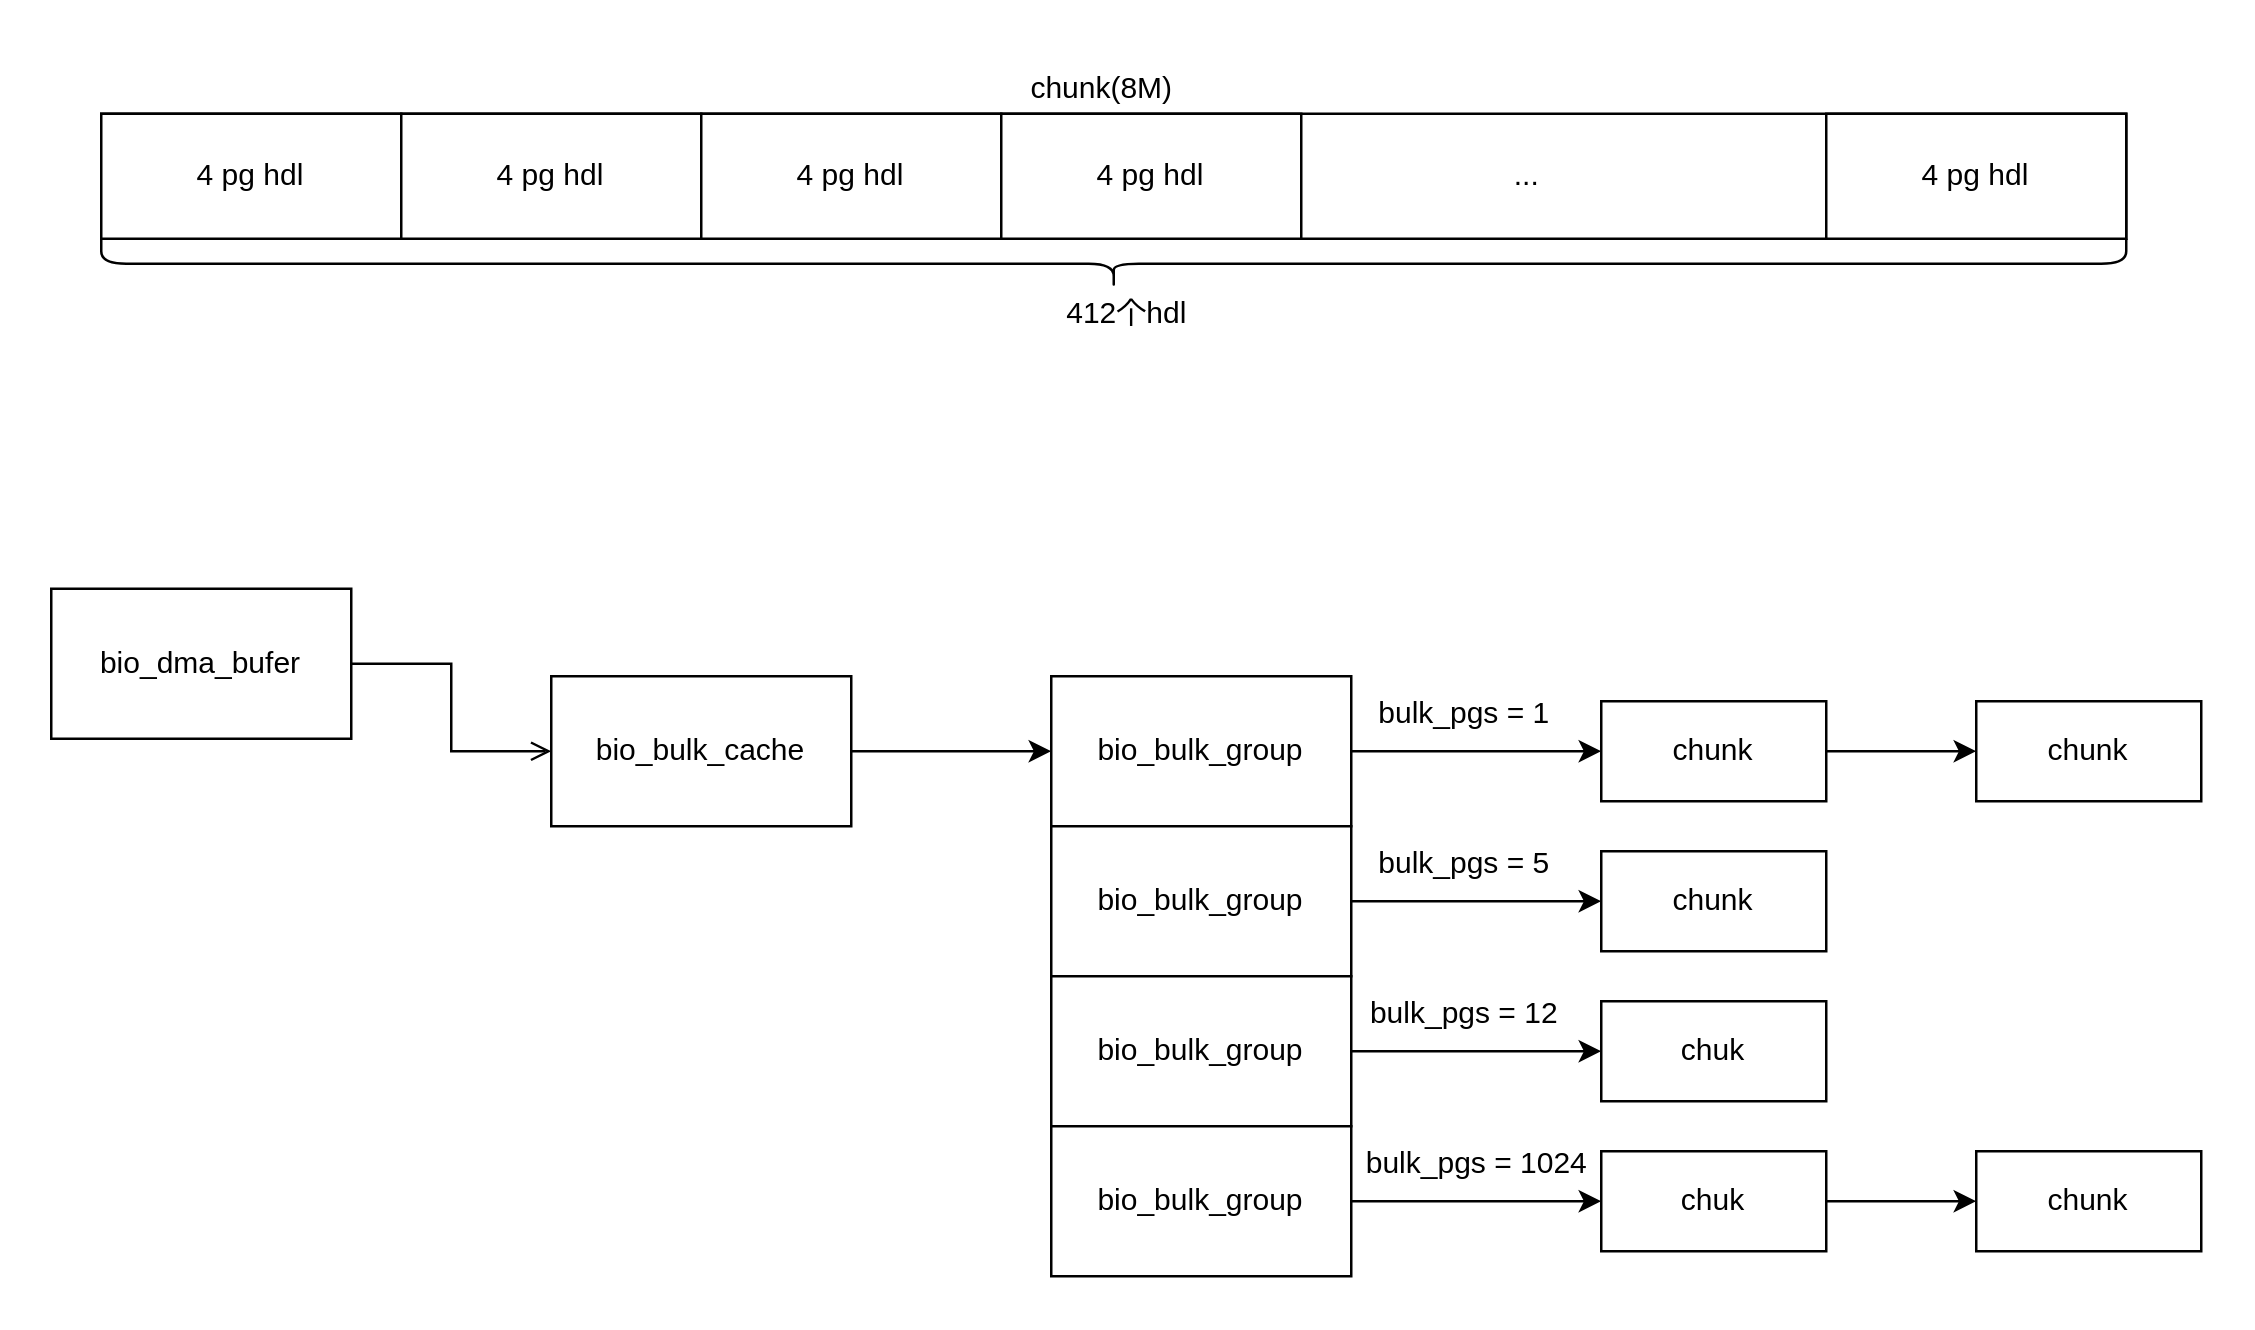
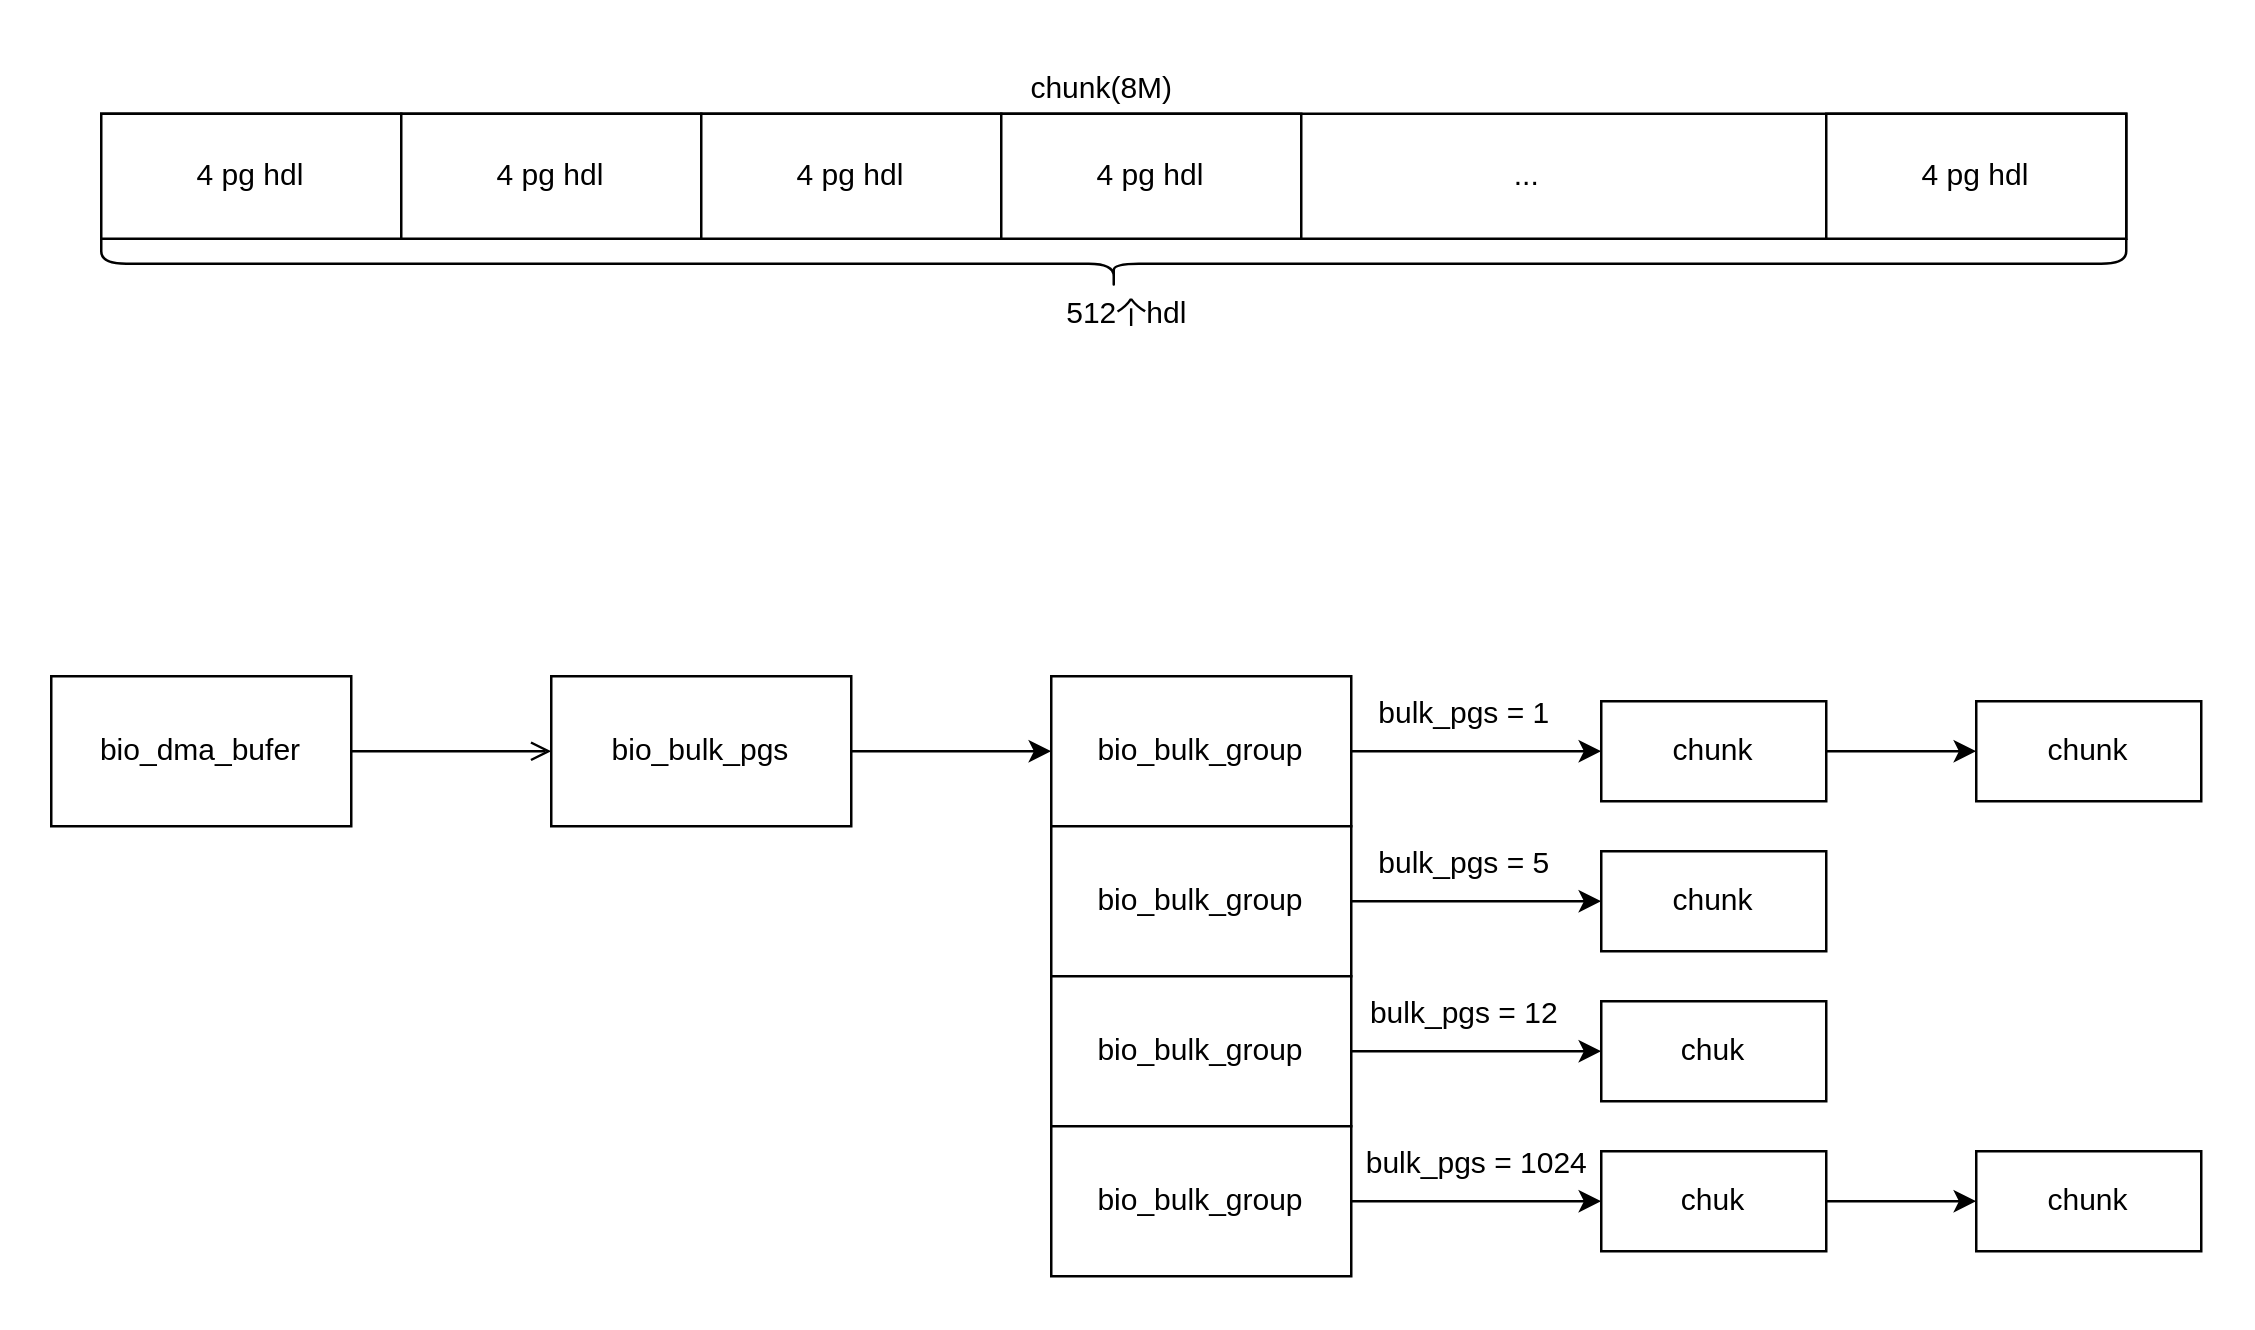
(1128, 314) -> (1128, 314)
(201, 664) -> (201, 751)
(701, 751) -> (701, 751)
